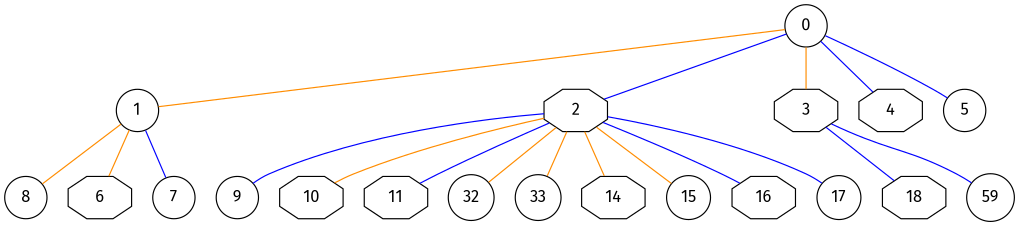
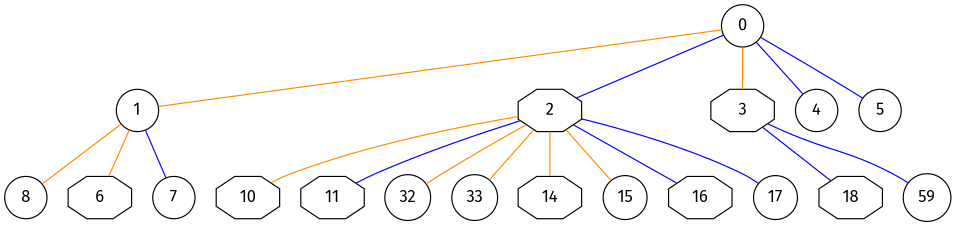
(891, 110) -> (817, 110)
(237, 198) -> none
